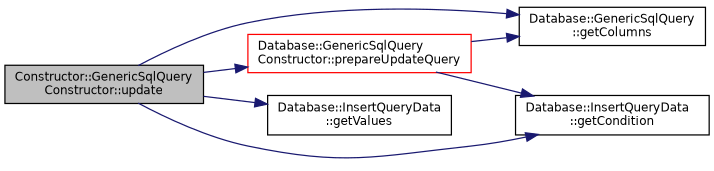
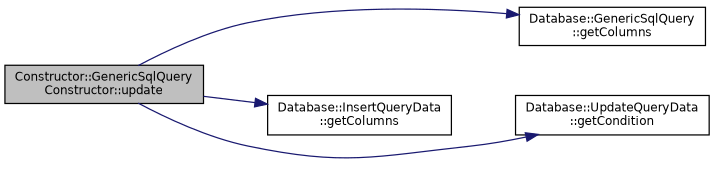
(360, 54) -> none
(360, 115) -> (360, 115)
(612, 115) -> (612, 115)
